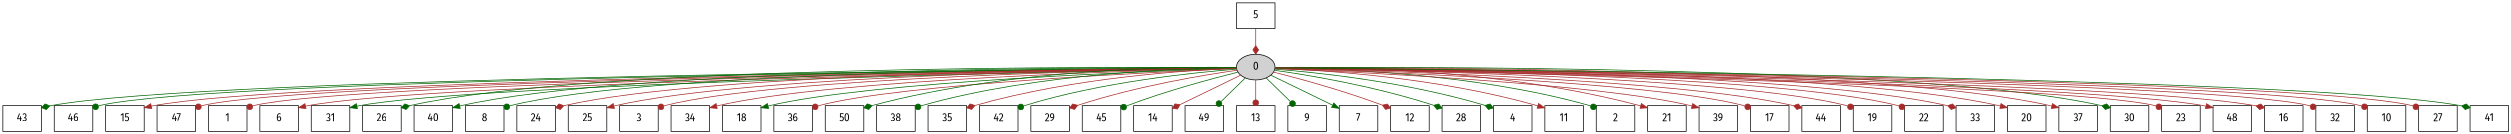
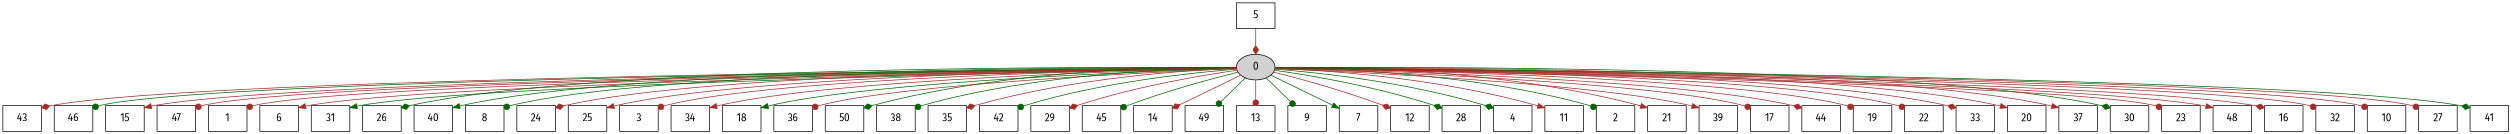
(643, 76) -> (643, 76)
